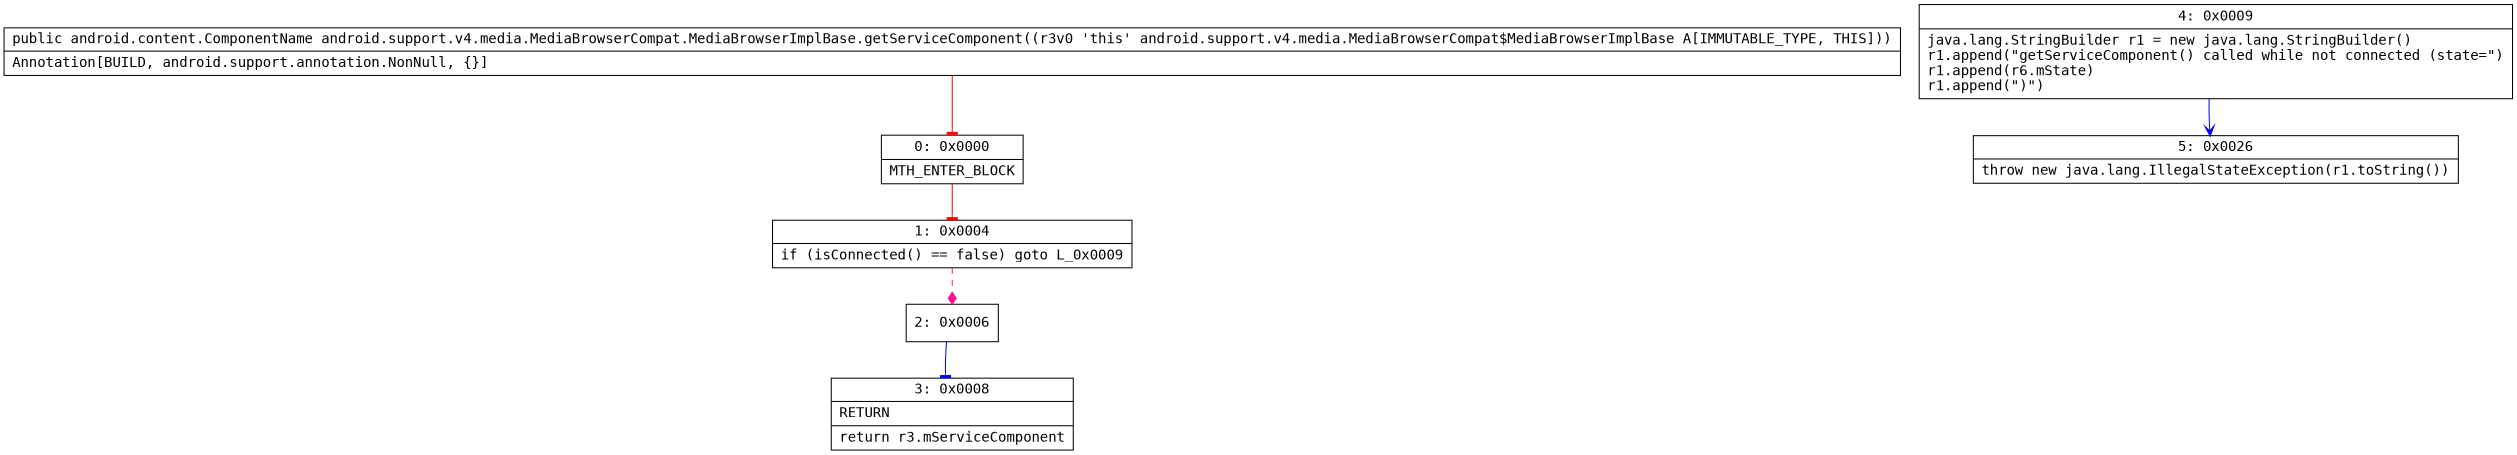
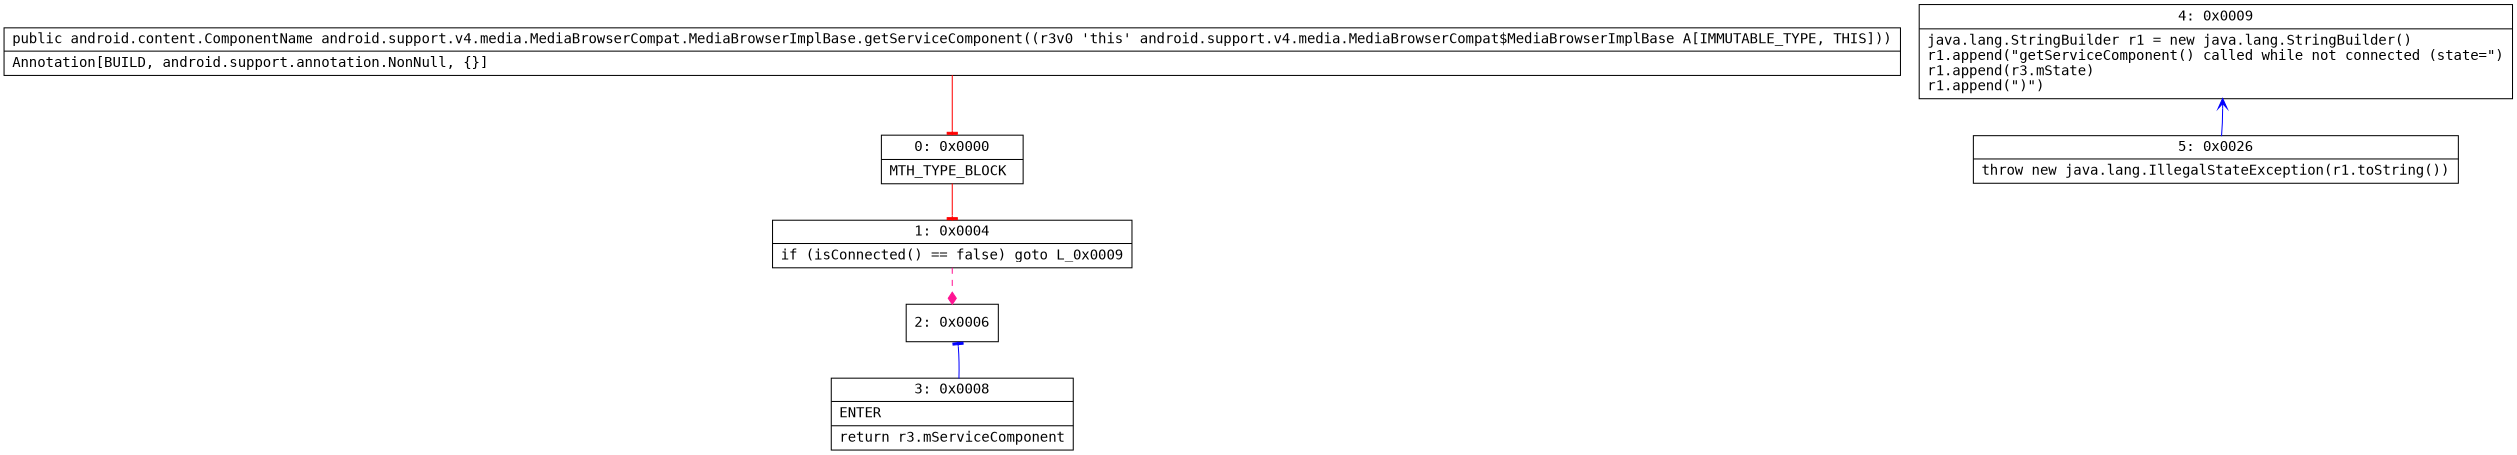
(2011, 71) -> (2011, 71)
(2209, 112) -> (2222, 122)
(952, 171) -> (948, 171)
(946, 358) -> (959, 363)
(865, 413) -> (861, 413)
